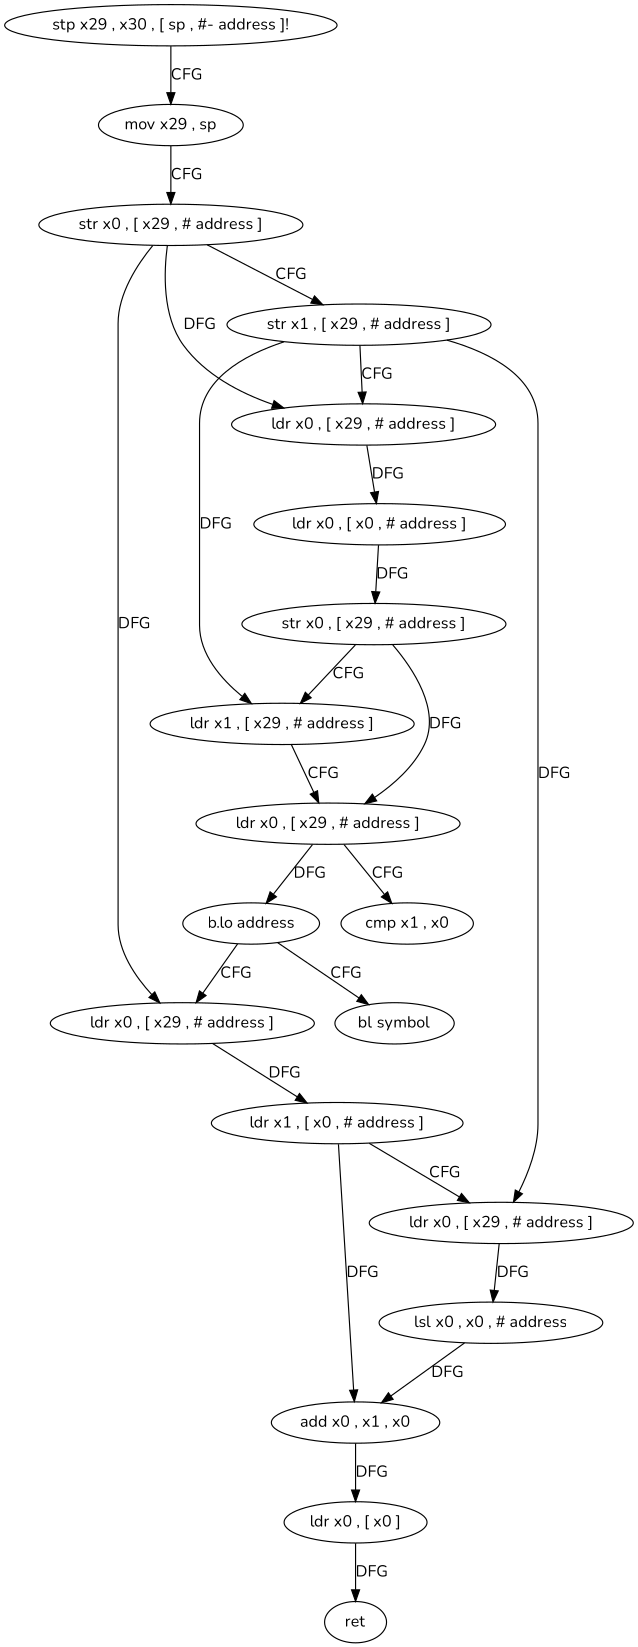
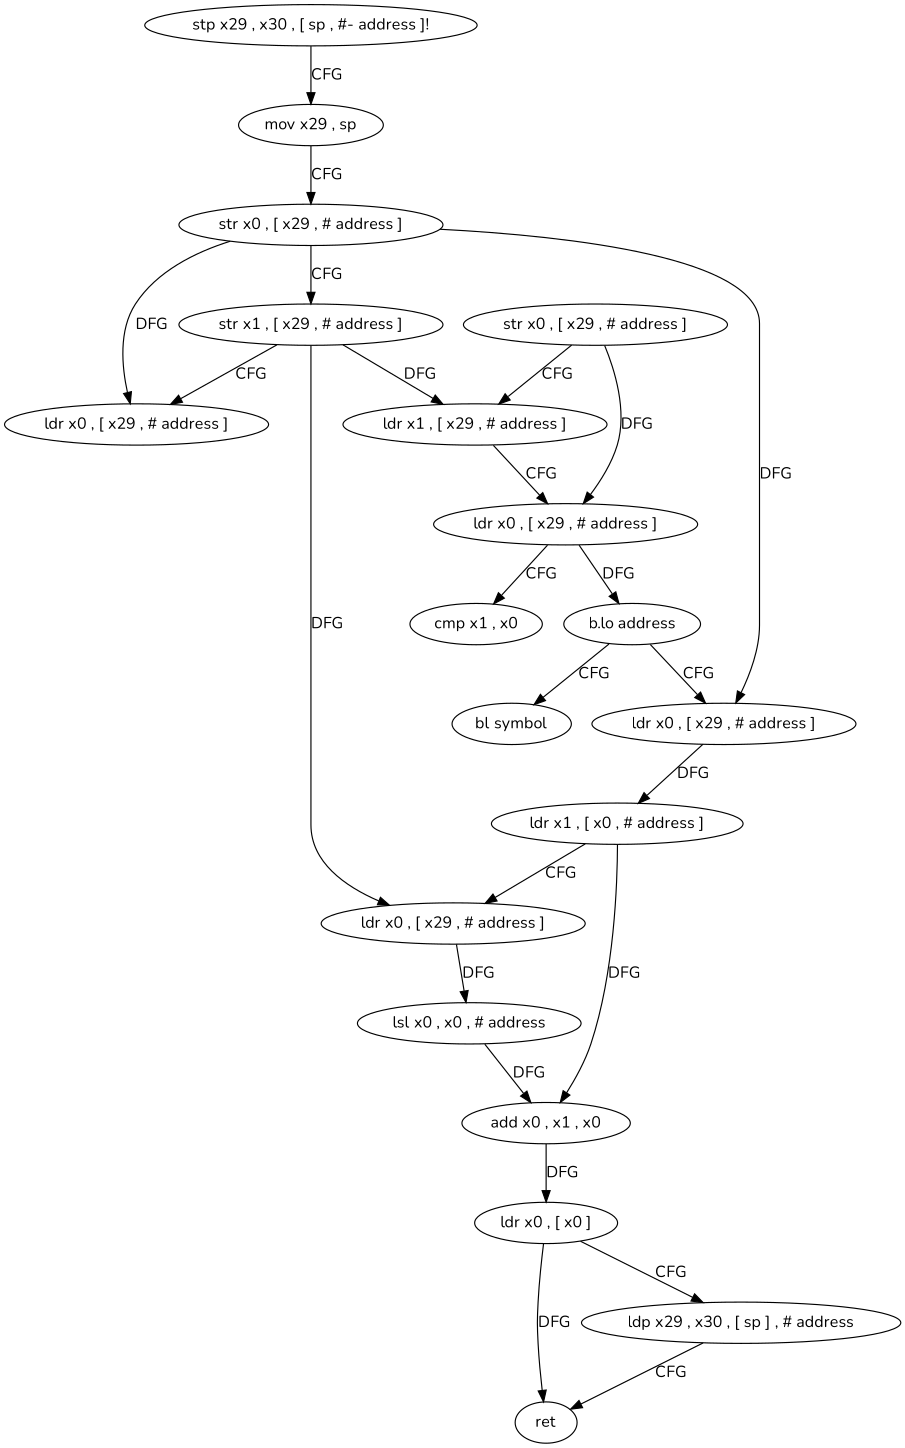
(380, 524) -> none
none -> (741, 1323)
